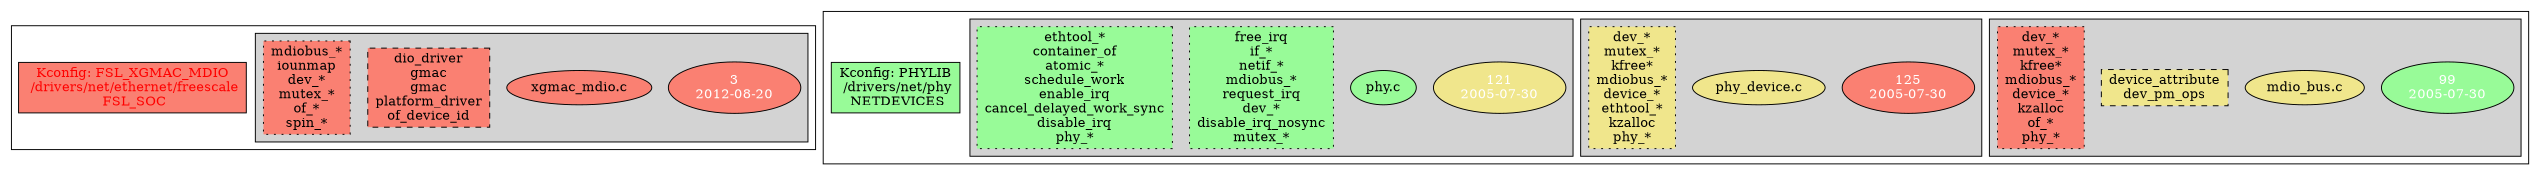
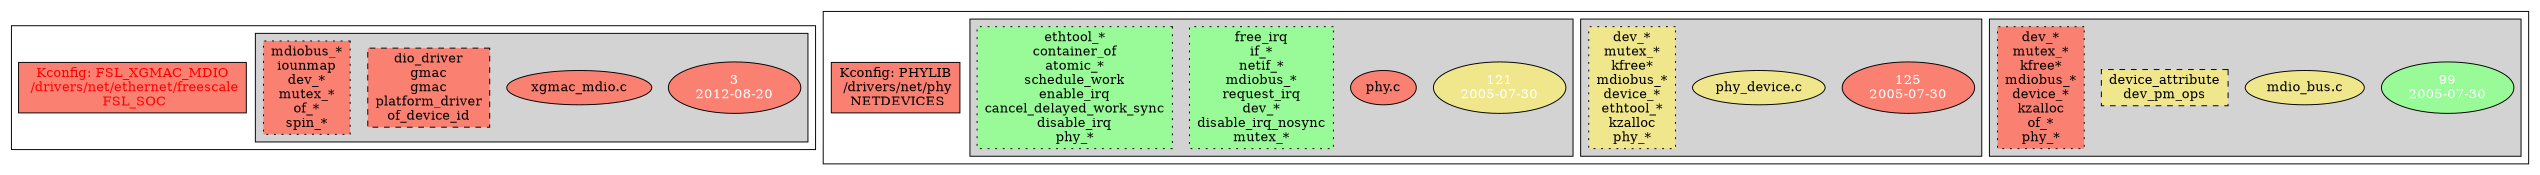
(896, 88) -> (896, 88)
(1383, 88) -> (1383, 88)
